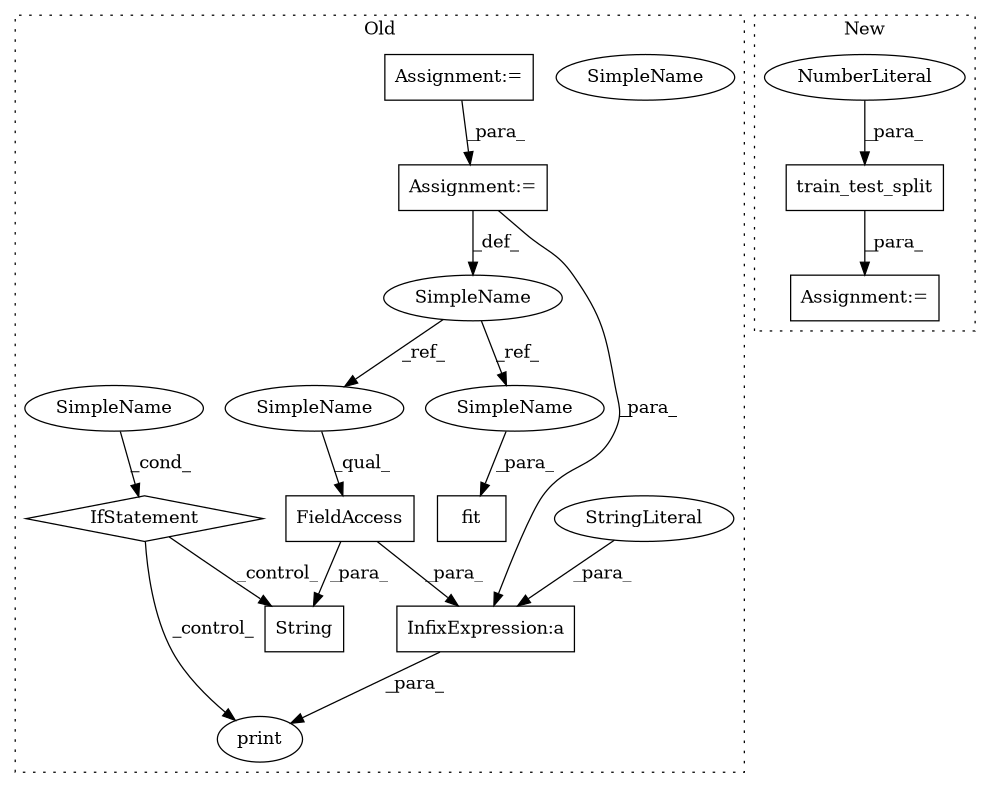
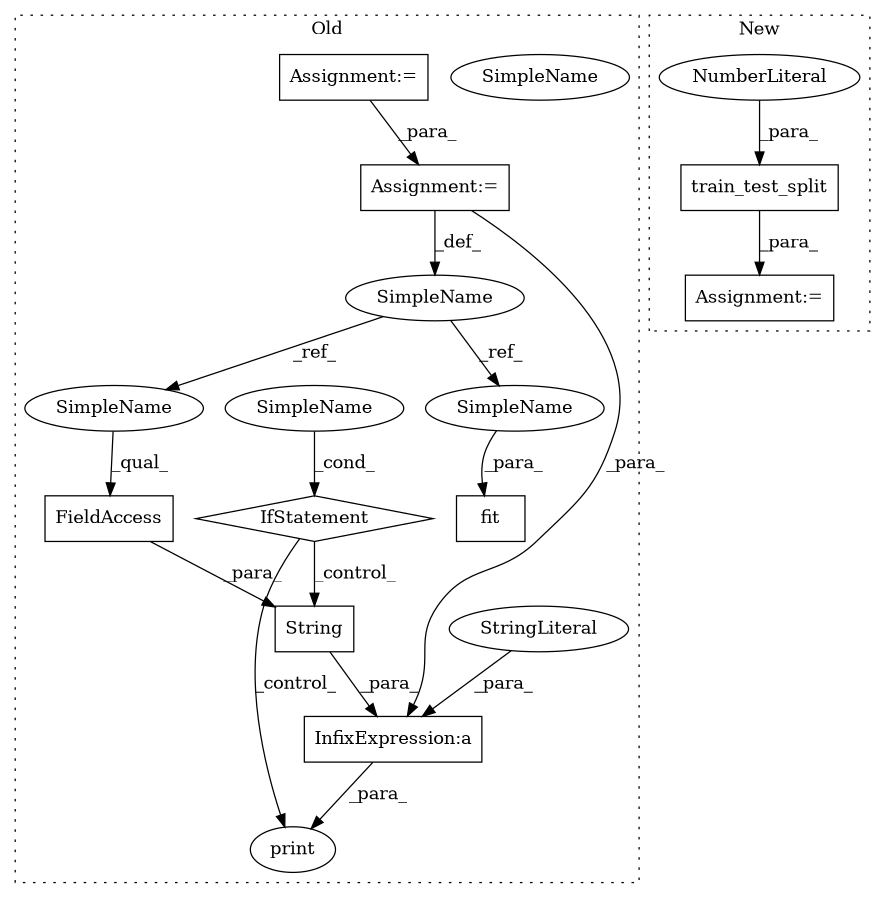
(413, 570) -> (350, 679)
